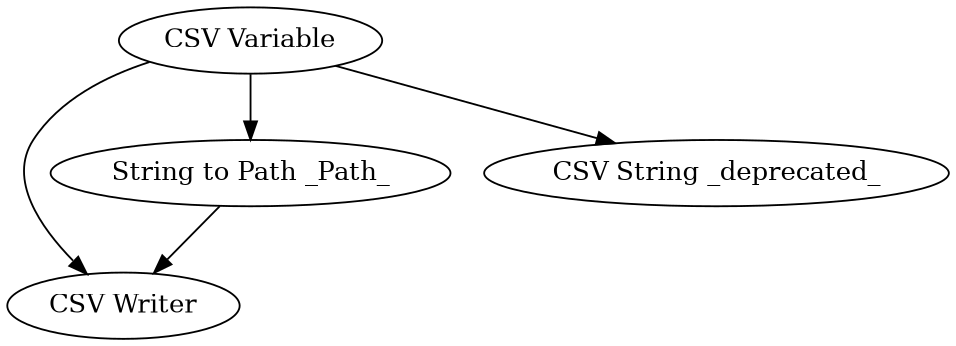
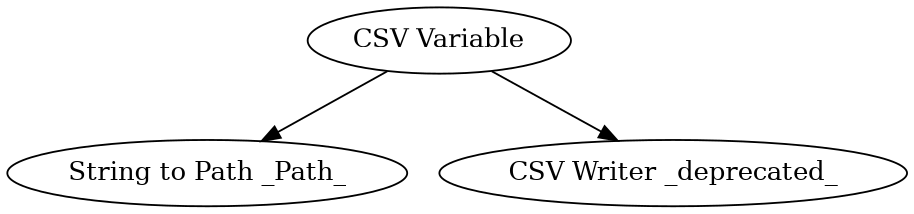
(716, 173) -> (673, 173)
(123, 306) -> none
